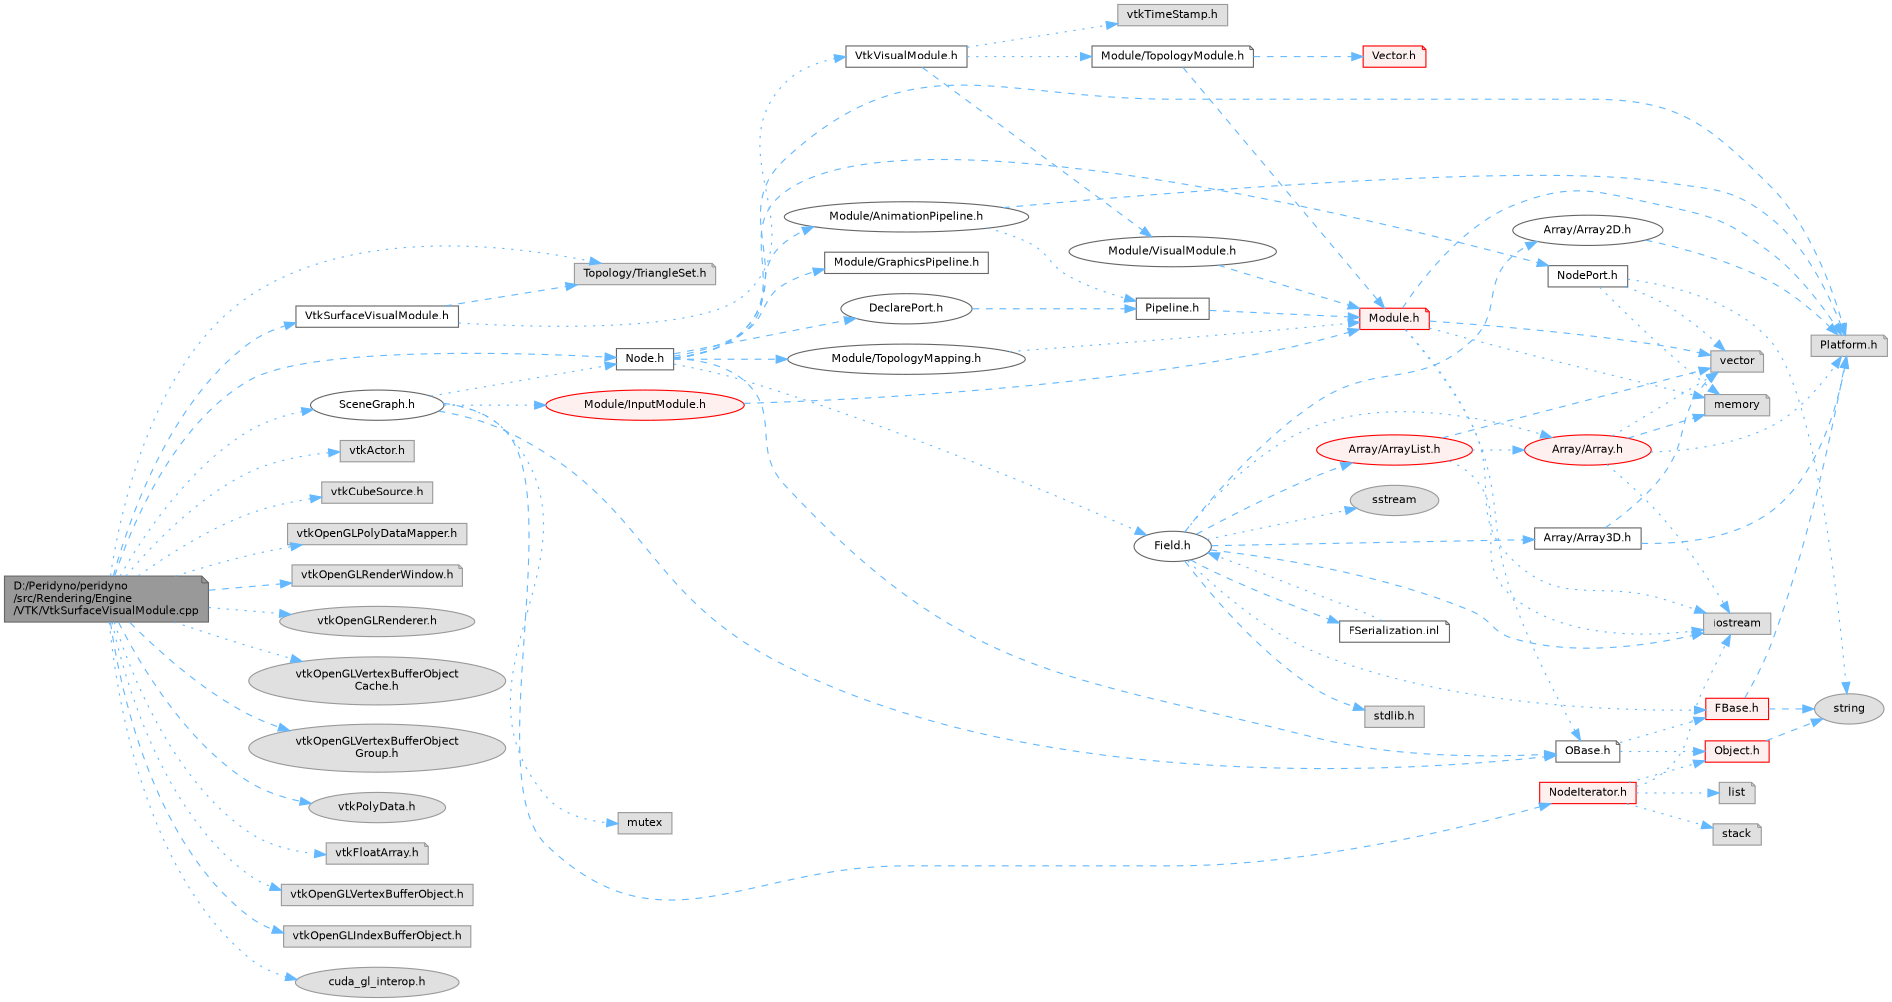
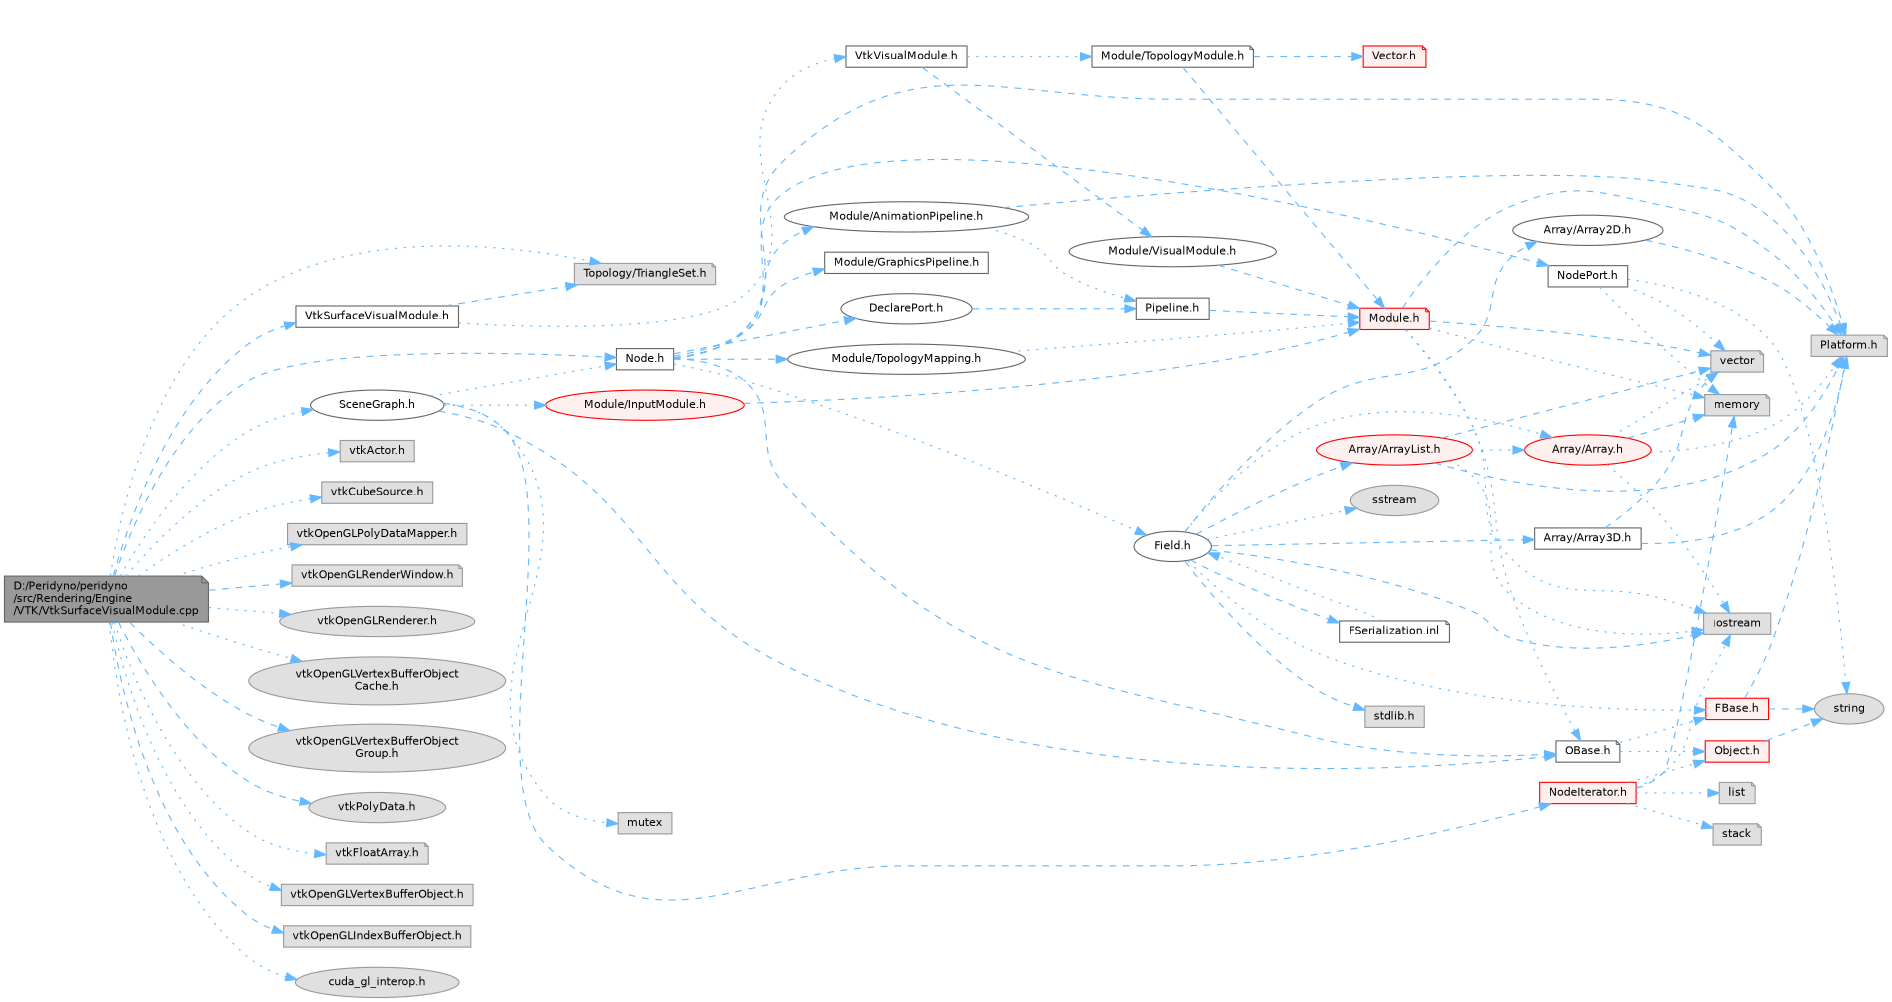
(1173, 15) -> none
none -> (1671, 486)
none -> (1699, 616)
